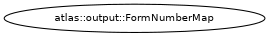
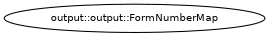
(135, 18) -> (135, 18)
